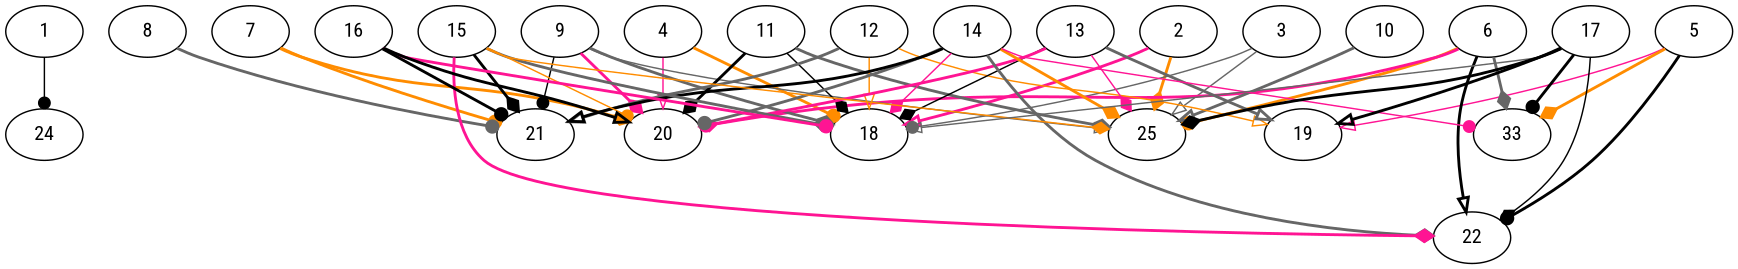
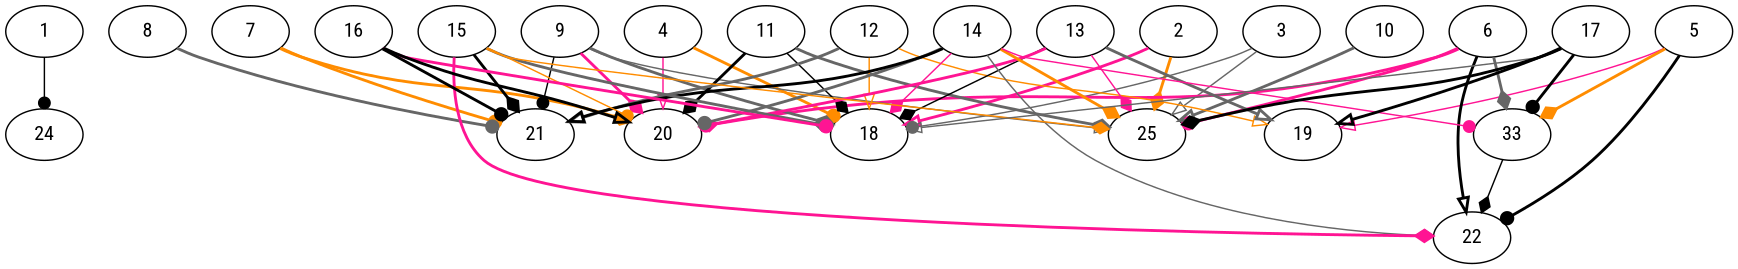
(1327, 89) -> (1327, 89)
(1572, 144) -> (1495, 178)
(1178, 195) -> (1178, 195)
